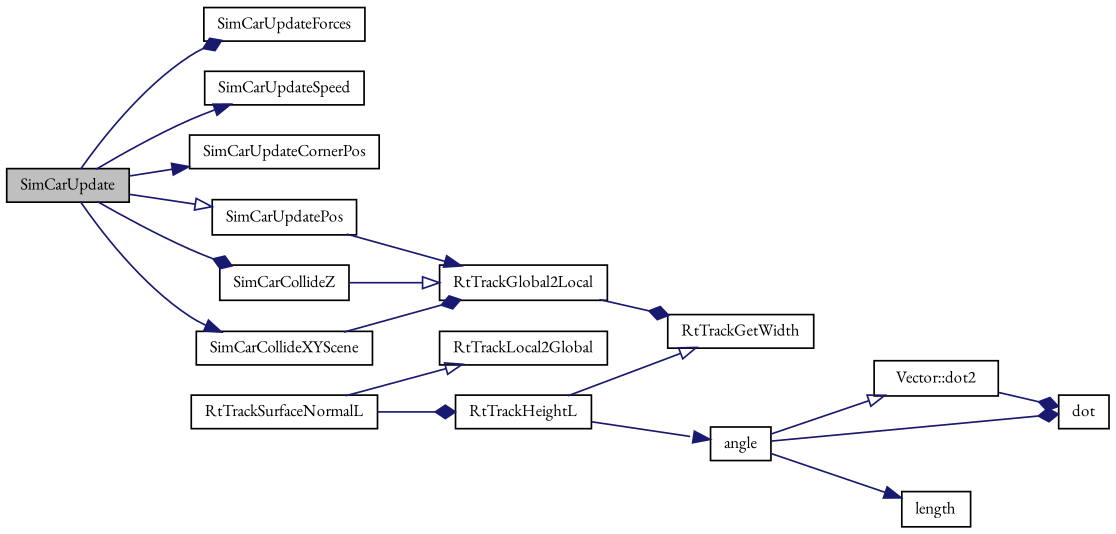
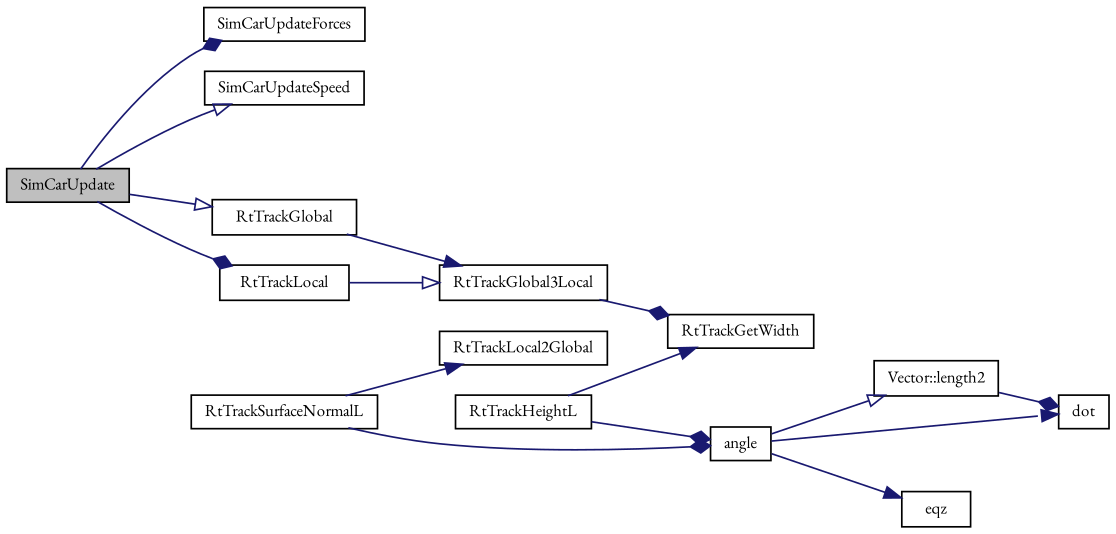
(154, 137) -> (154, 137)
(284, 152) -> none
(284, 217) -> (284, 217)
(284, 283) -> (284, 283)
(523, 283) -> (523, 283)
(284, 348) -> none
(624, 375) -> (624, 375)
(936, 378) -> (936, 378)
(396, 382) -> (396, 382)
(406, 412) -> (518, 449)
(641, 429) -> (641, 429)
(905, 429) -> (905, 429)
(936, 509) -> (936, 509)
